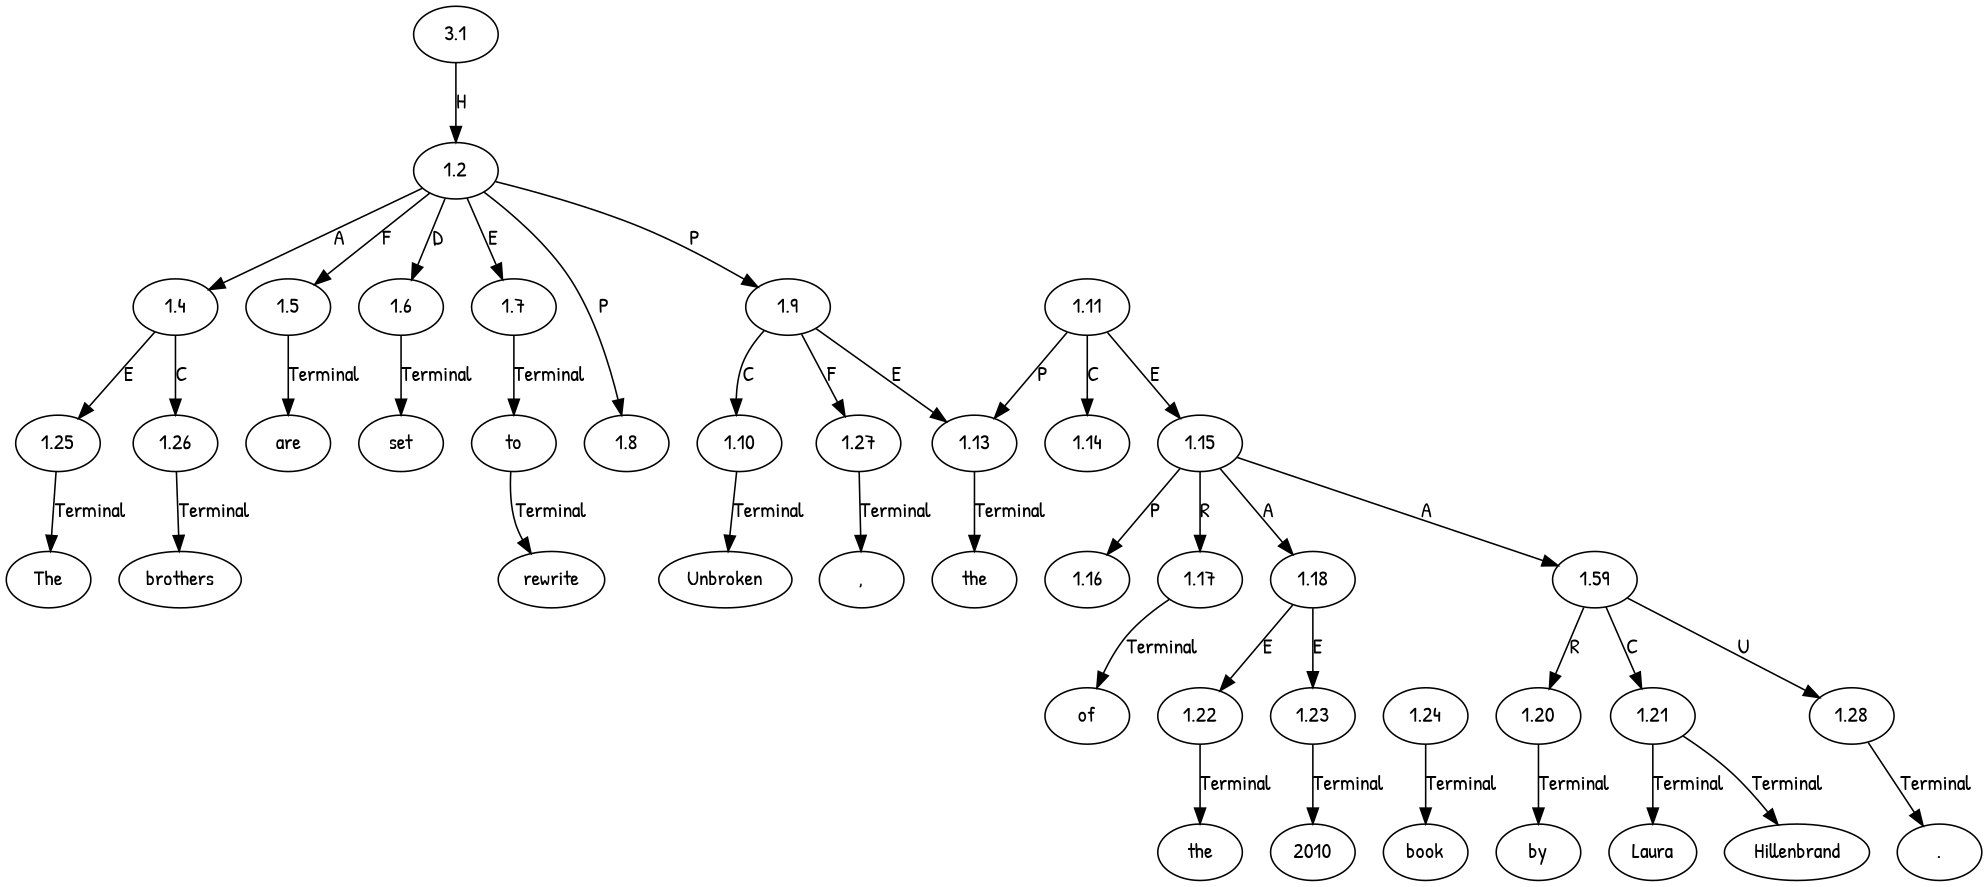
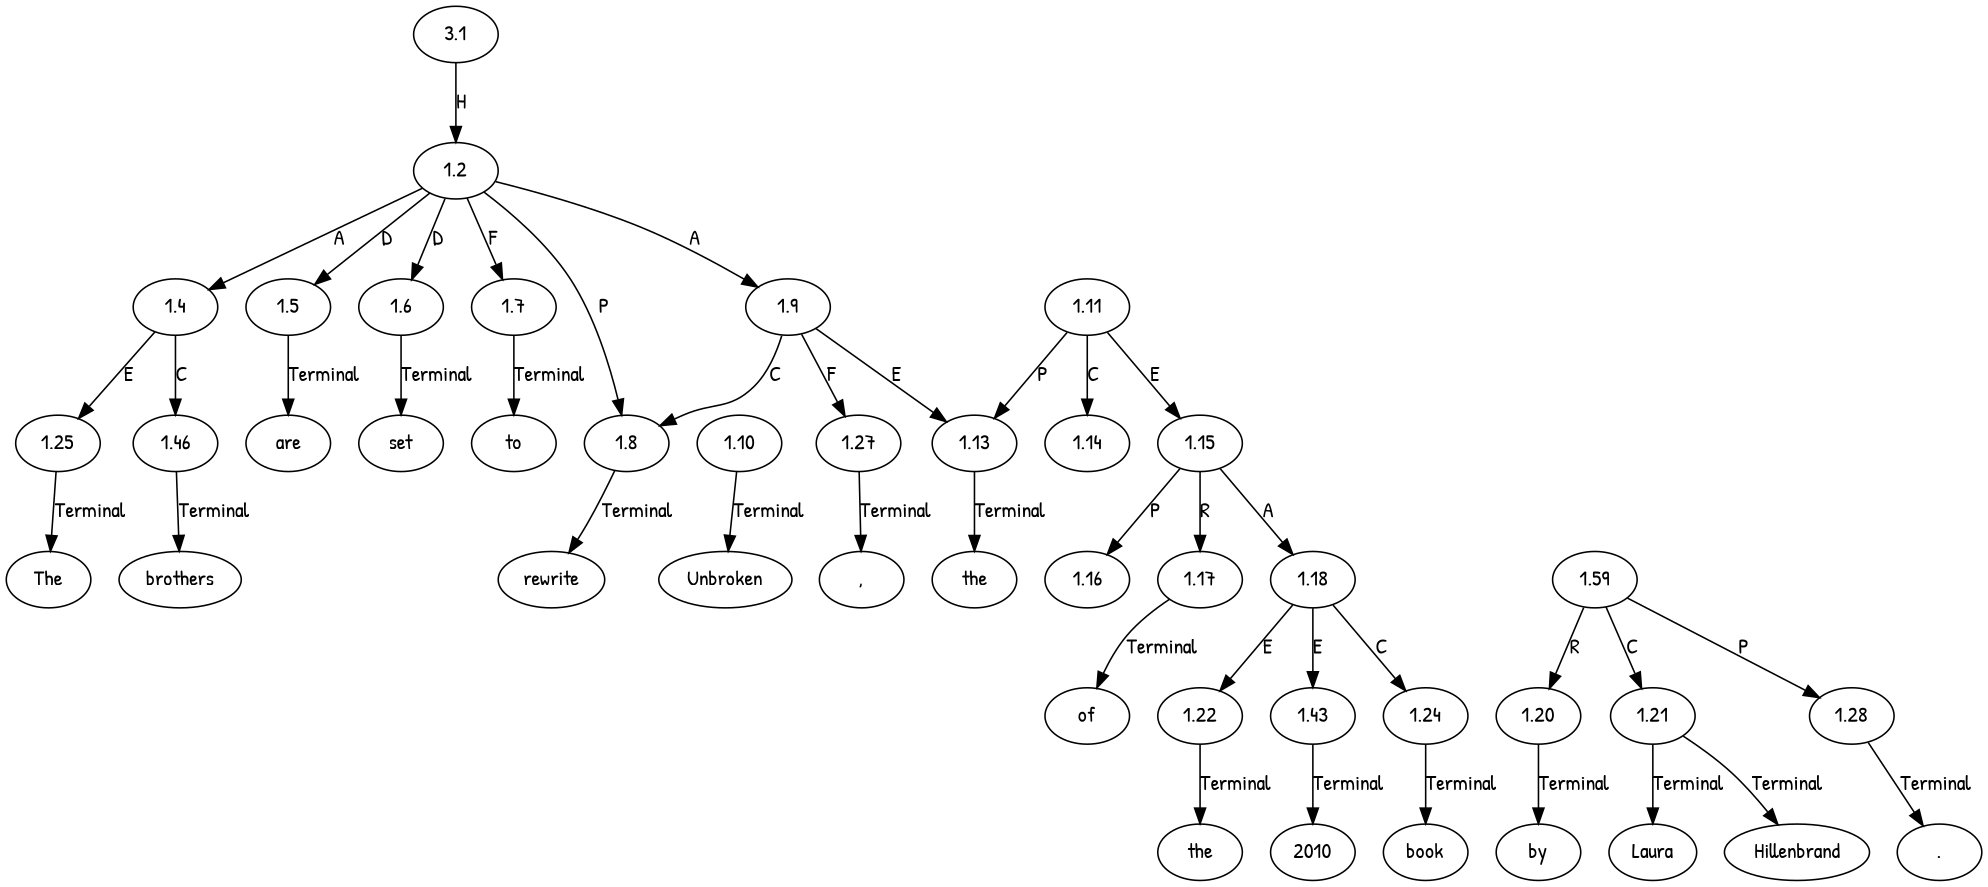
(387, 239) -> (387, 239)
(494, 239) -> (494, 239)
(695, 239) -> (695, 239)
(743, 362) -> (743, 396)
(175, 443) -> (175, 443)
(512, 507) -> (597, 506)
(1390, 509) -> none
none -> (1364, 642)
(1744, 648) -> (1744, 648)
(1313, 716) -> (1313, 716)
